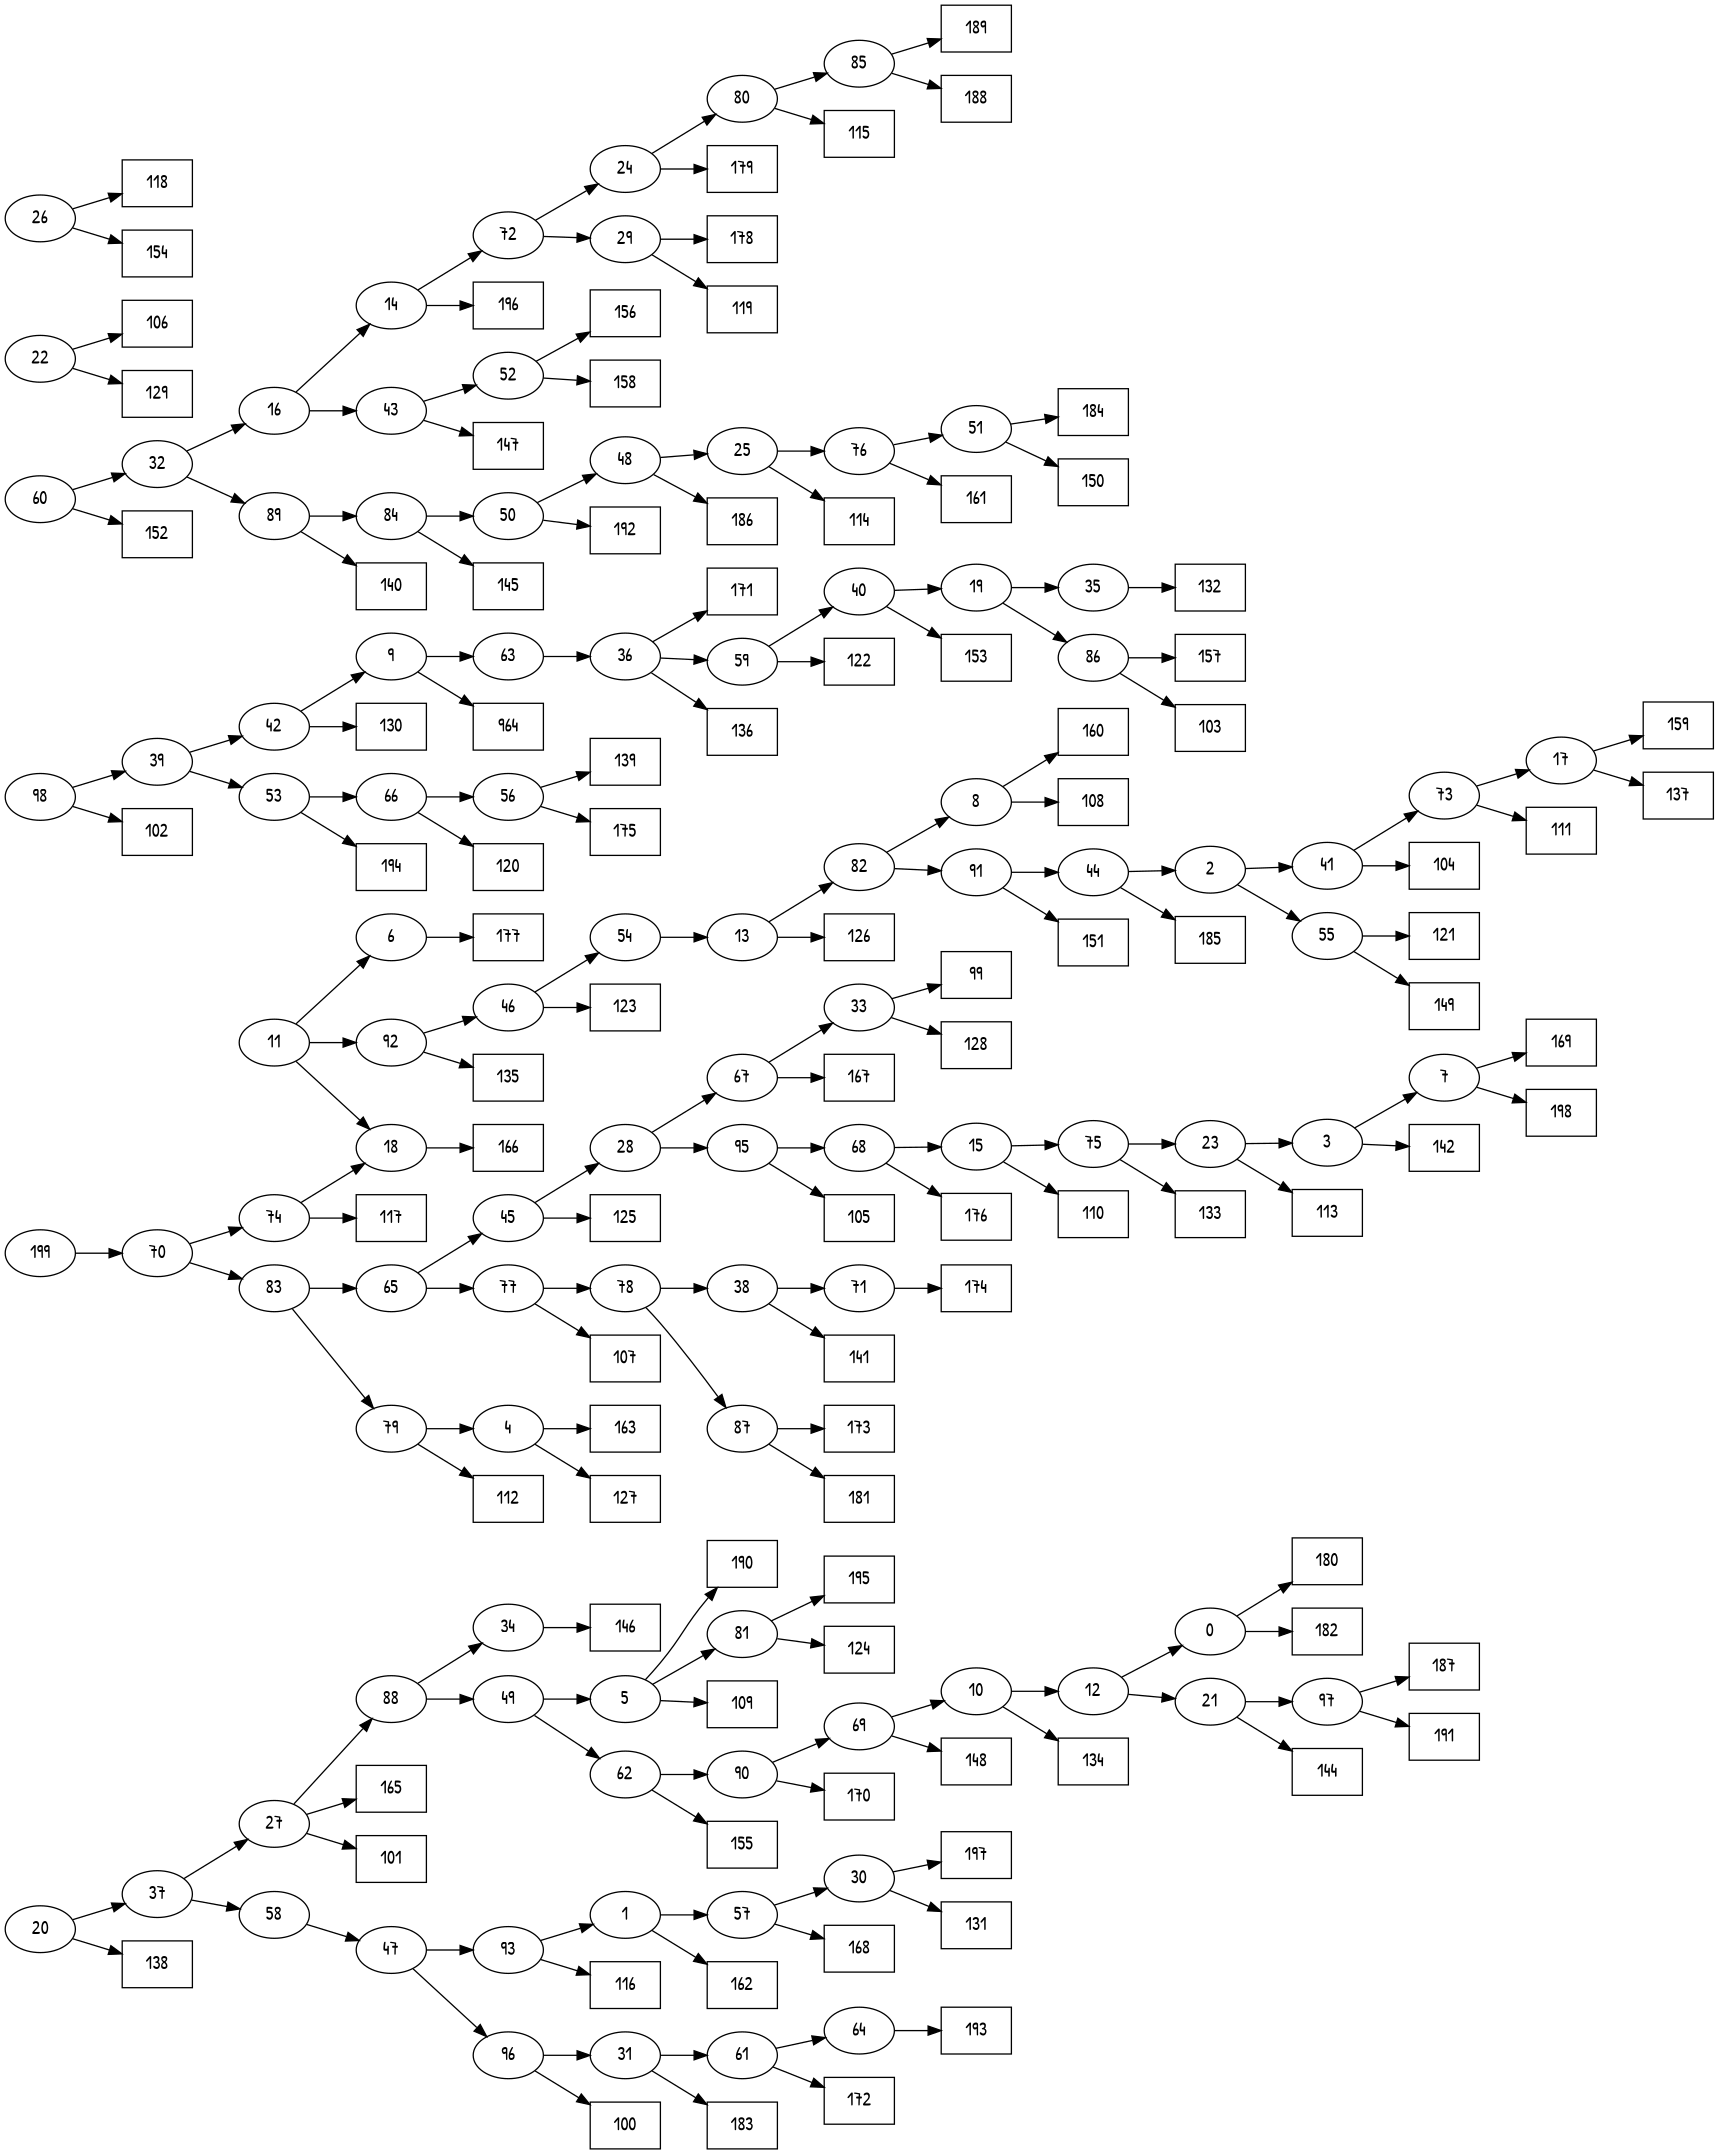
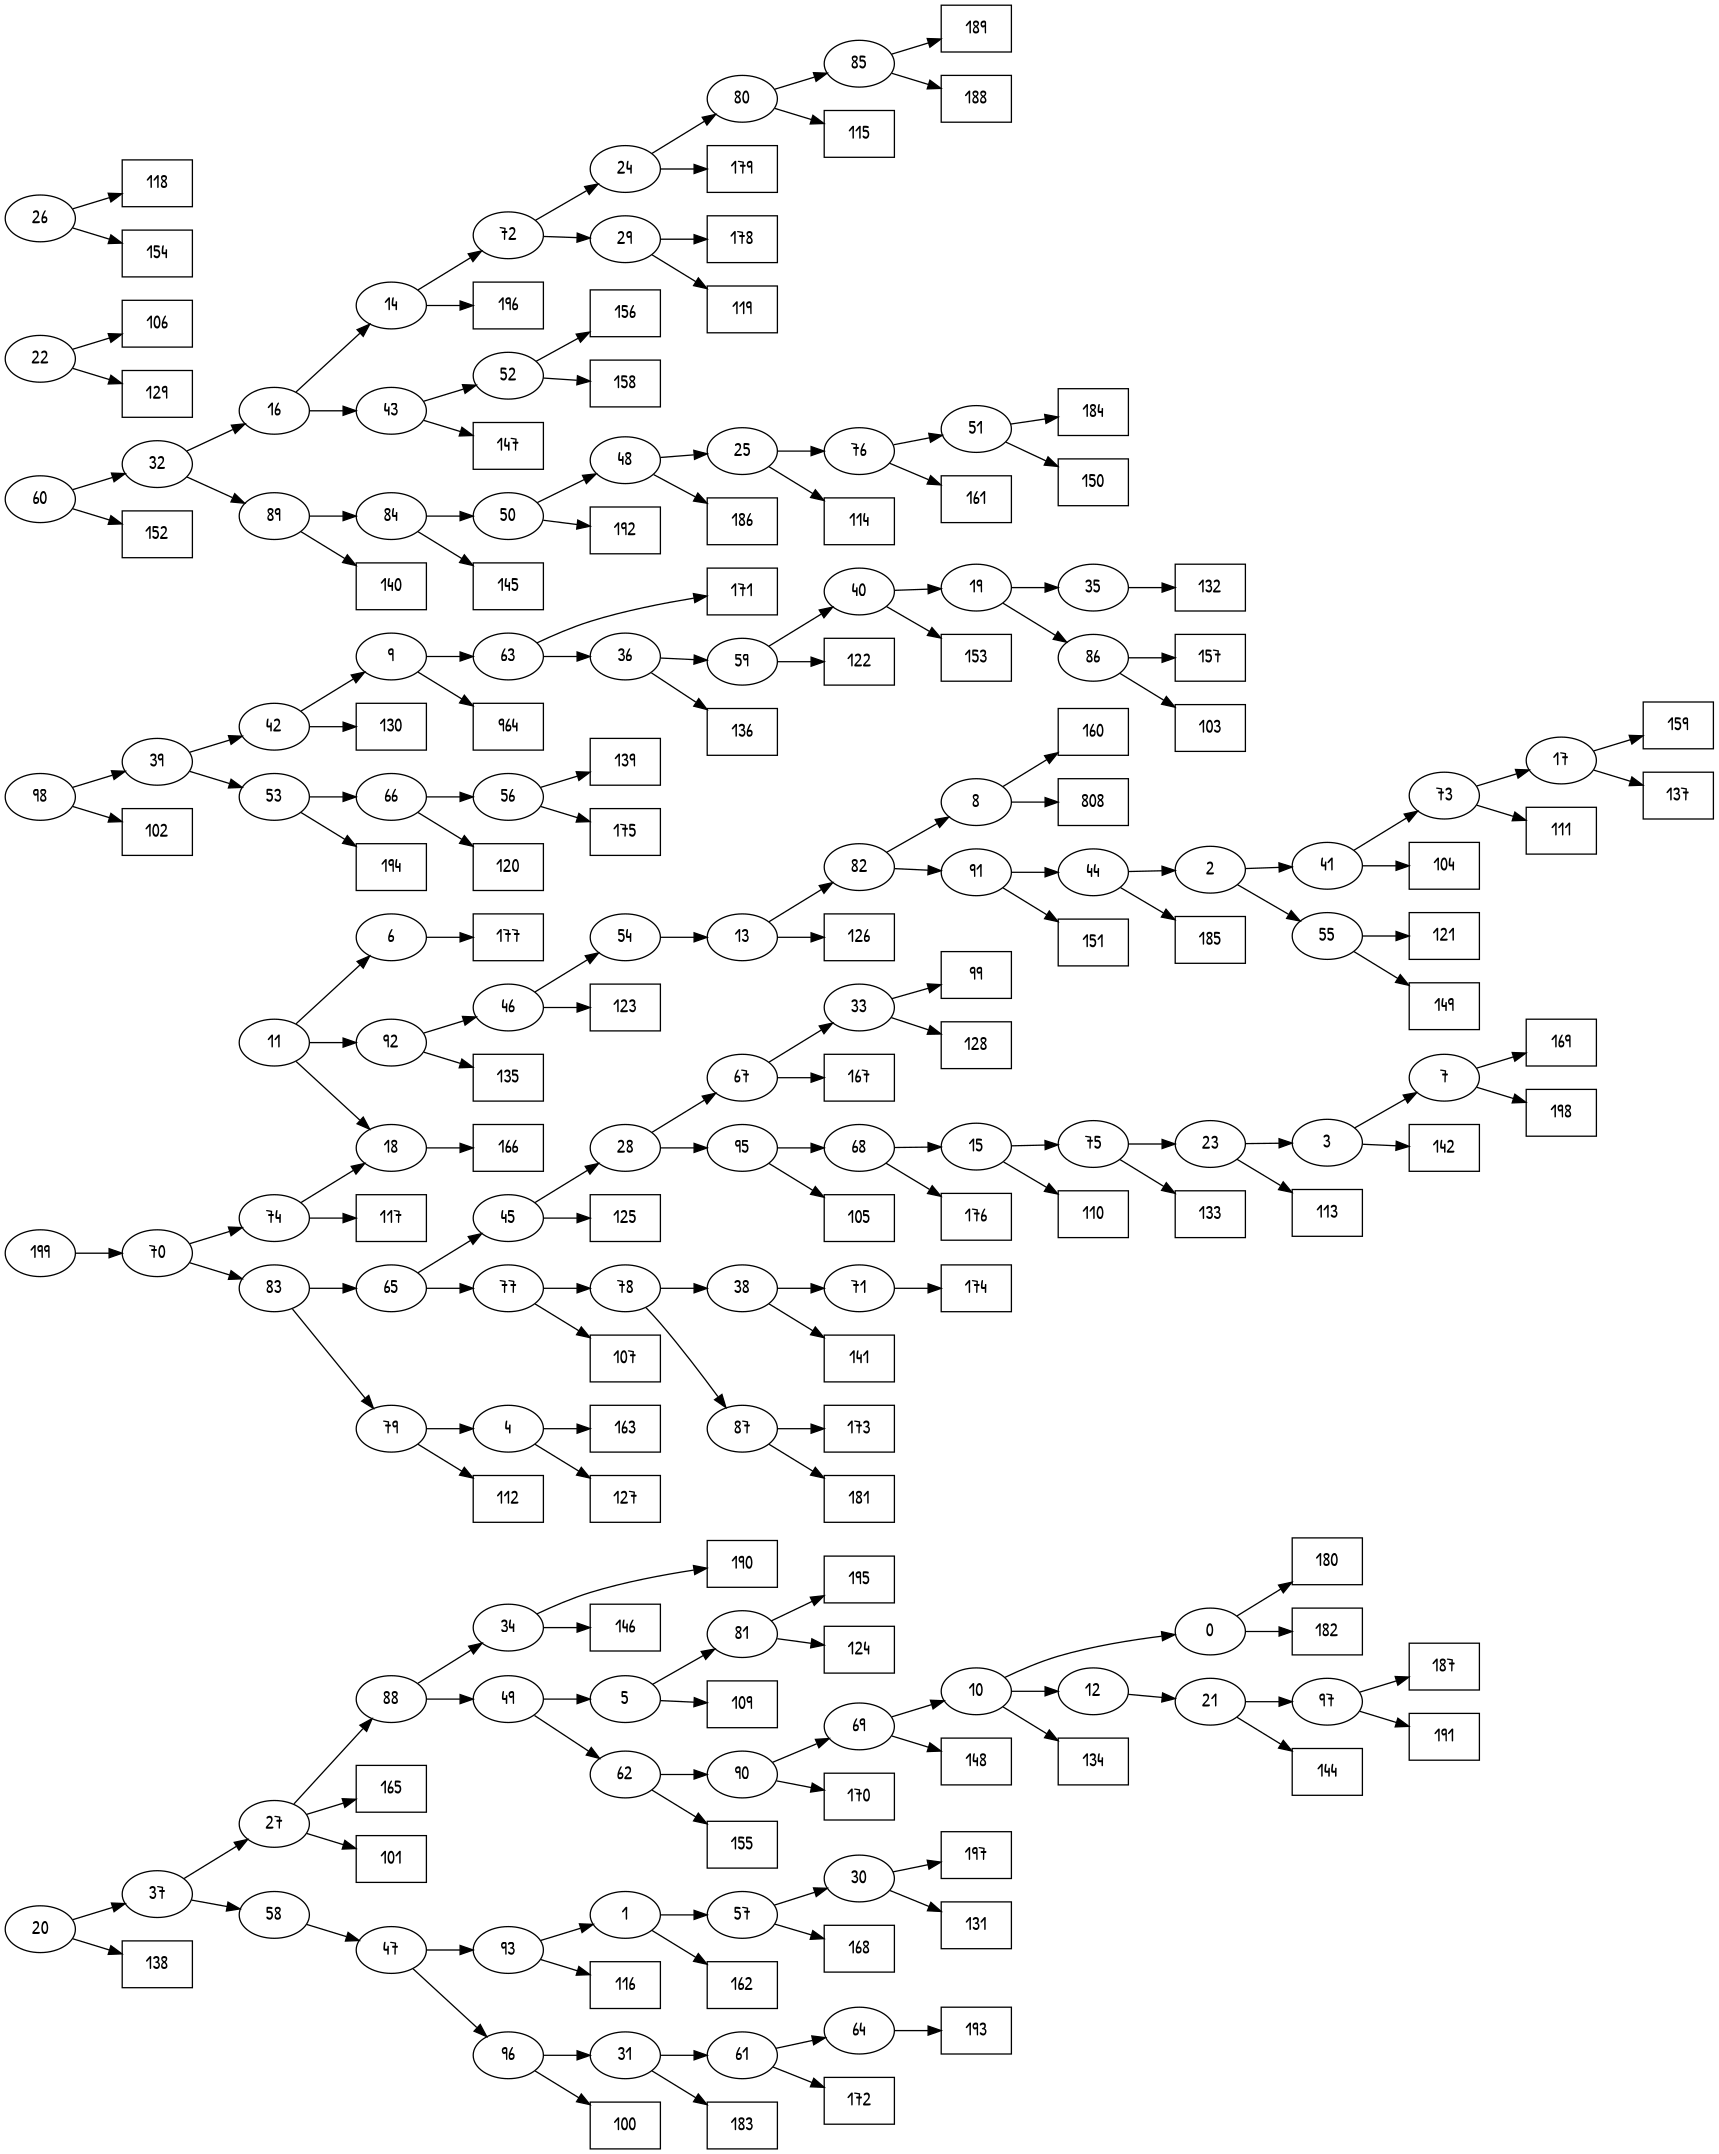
(674, 630) -> (614, 615)
(1093, 802) -> (1093, 802)
(678, 1639) -> (614, 1586)
(1146, 1664) -> (1082, 1650)
